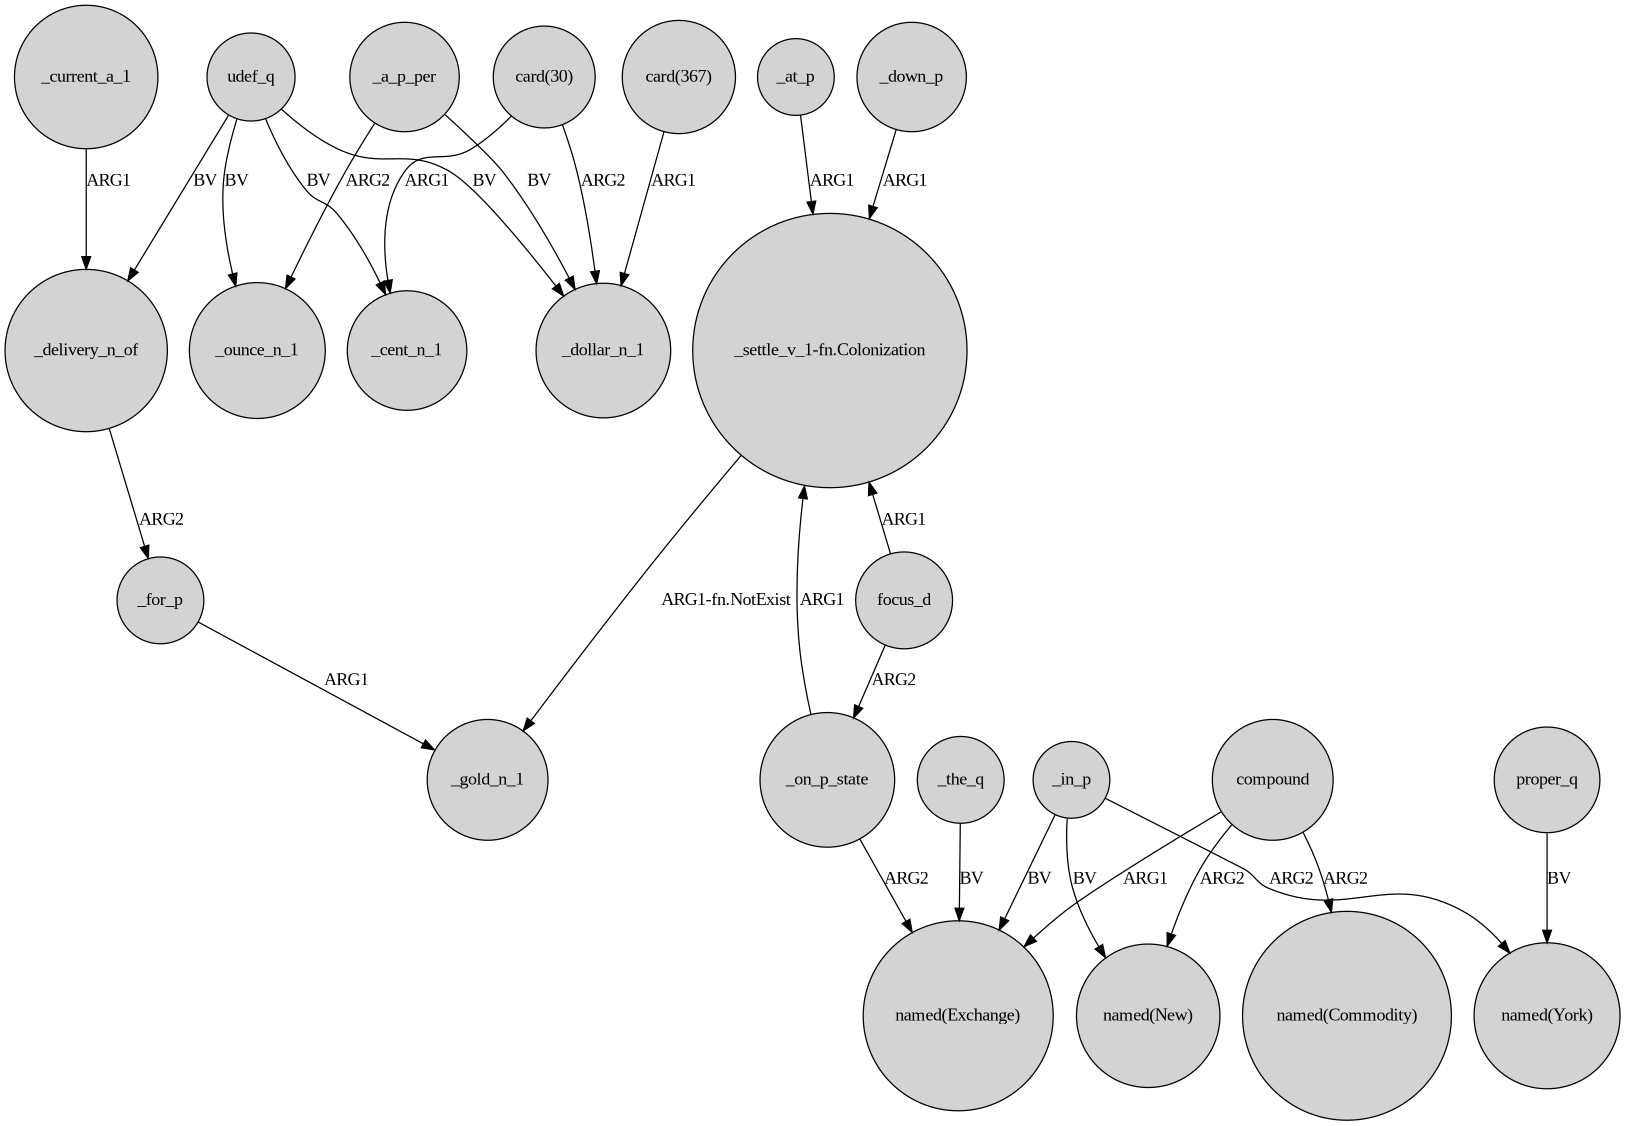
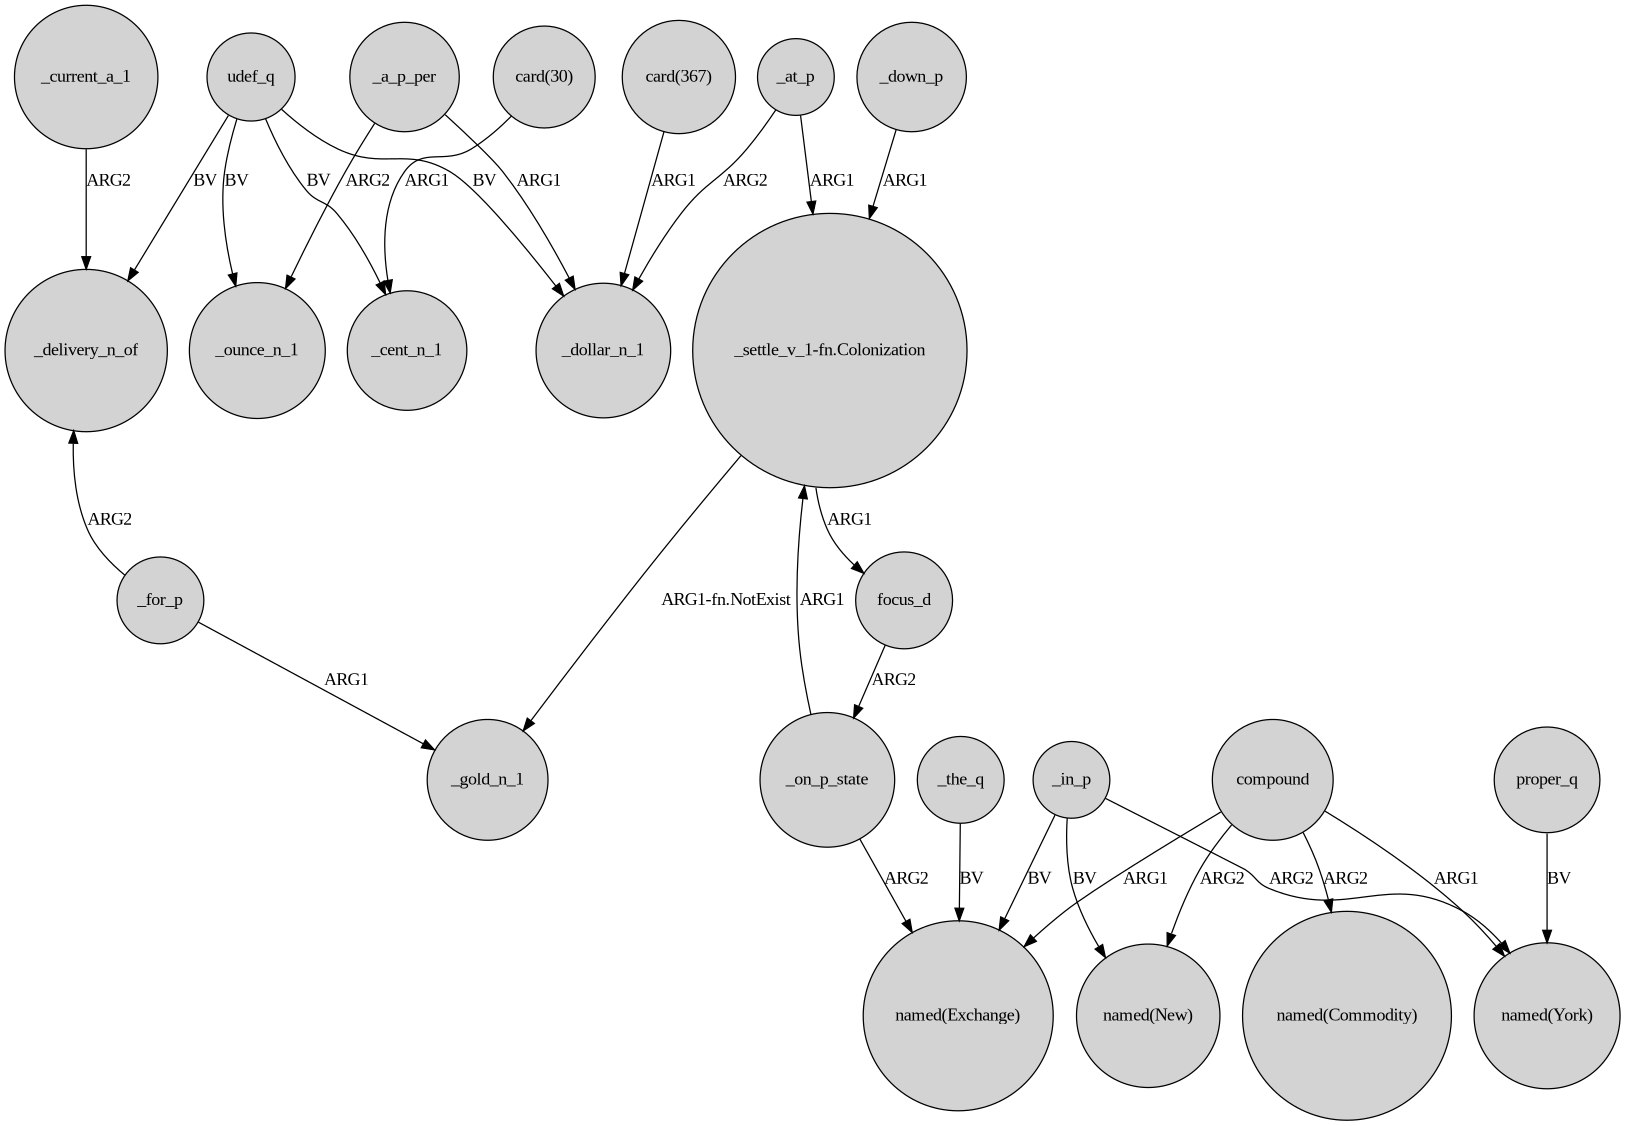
(109, 181) -> (109, 181)
(539, 181) -> (539, 181)
(583, 197) -> (702, 190)
(127, 487) -> (83, 516)
(882, 524) -> (828, 530)
none -> (1416, 872)
